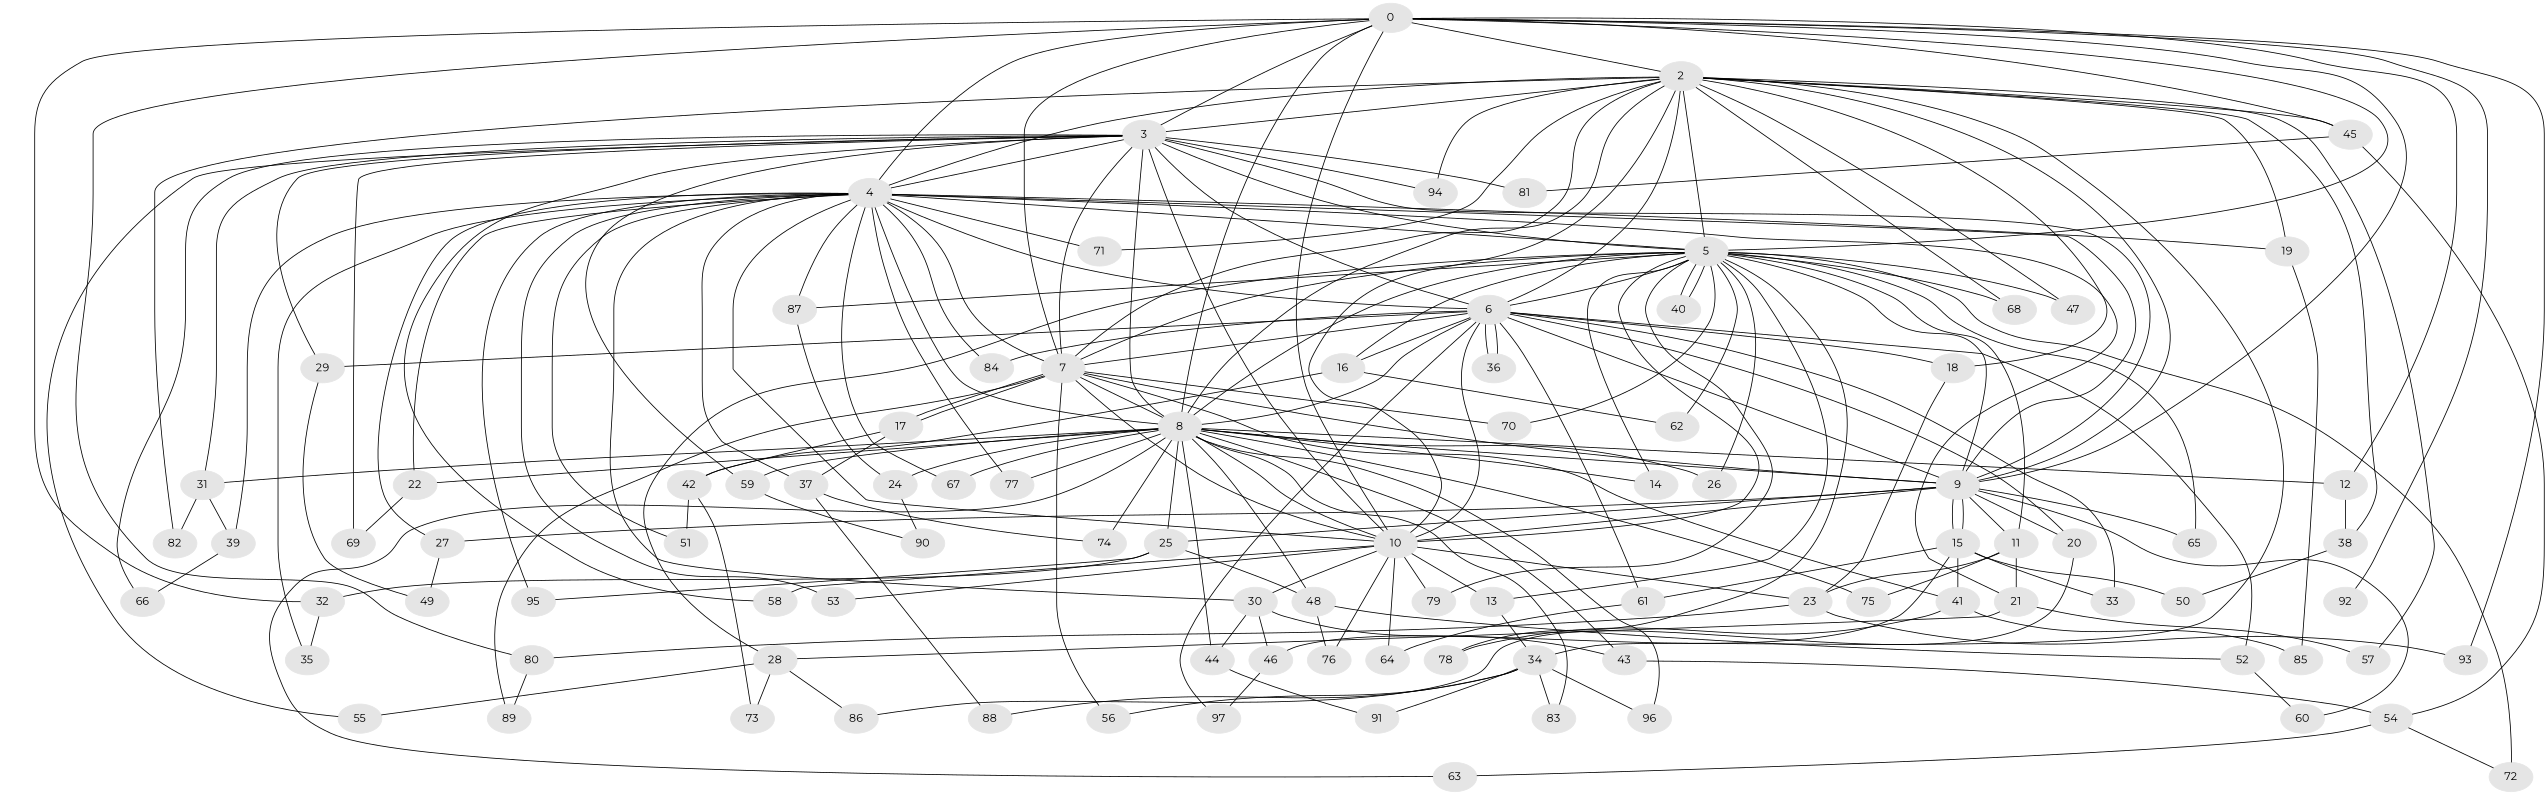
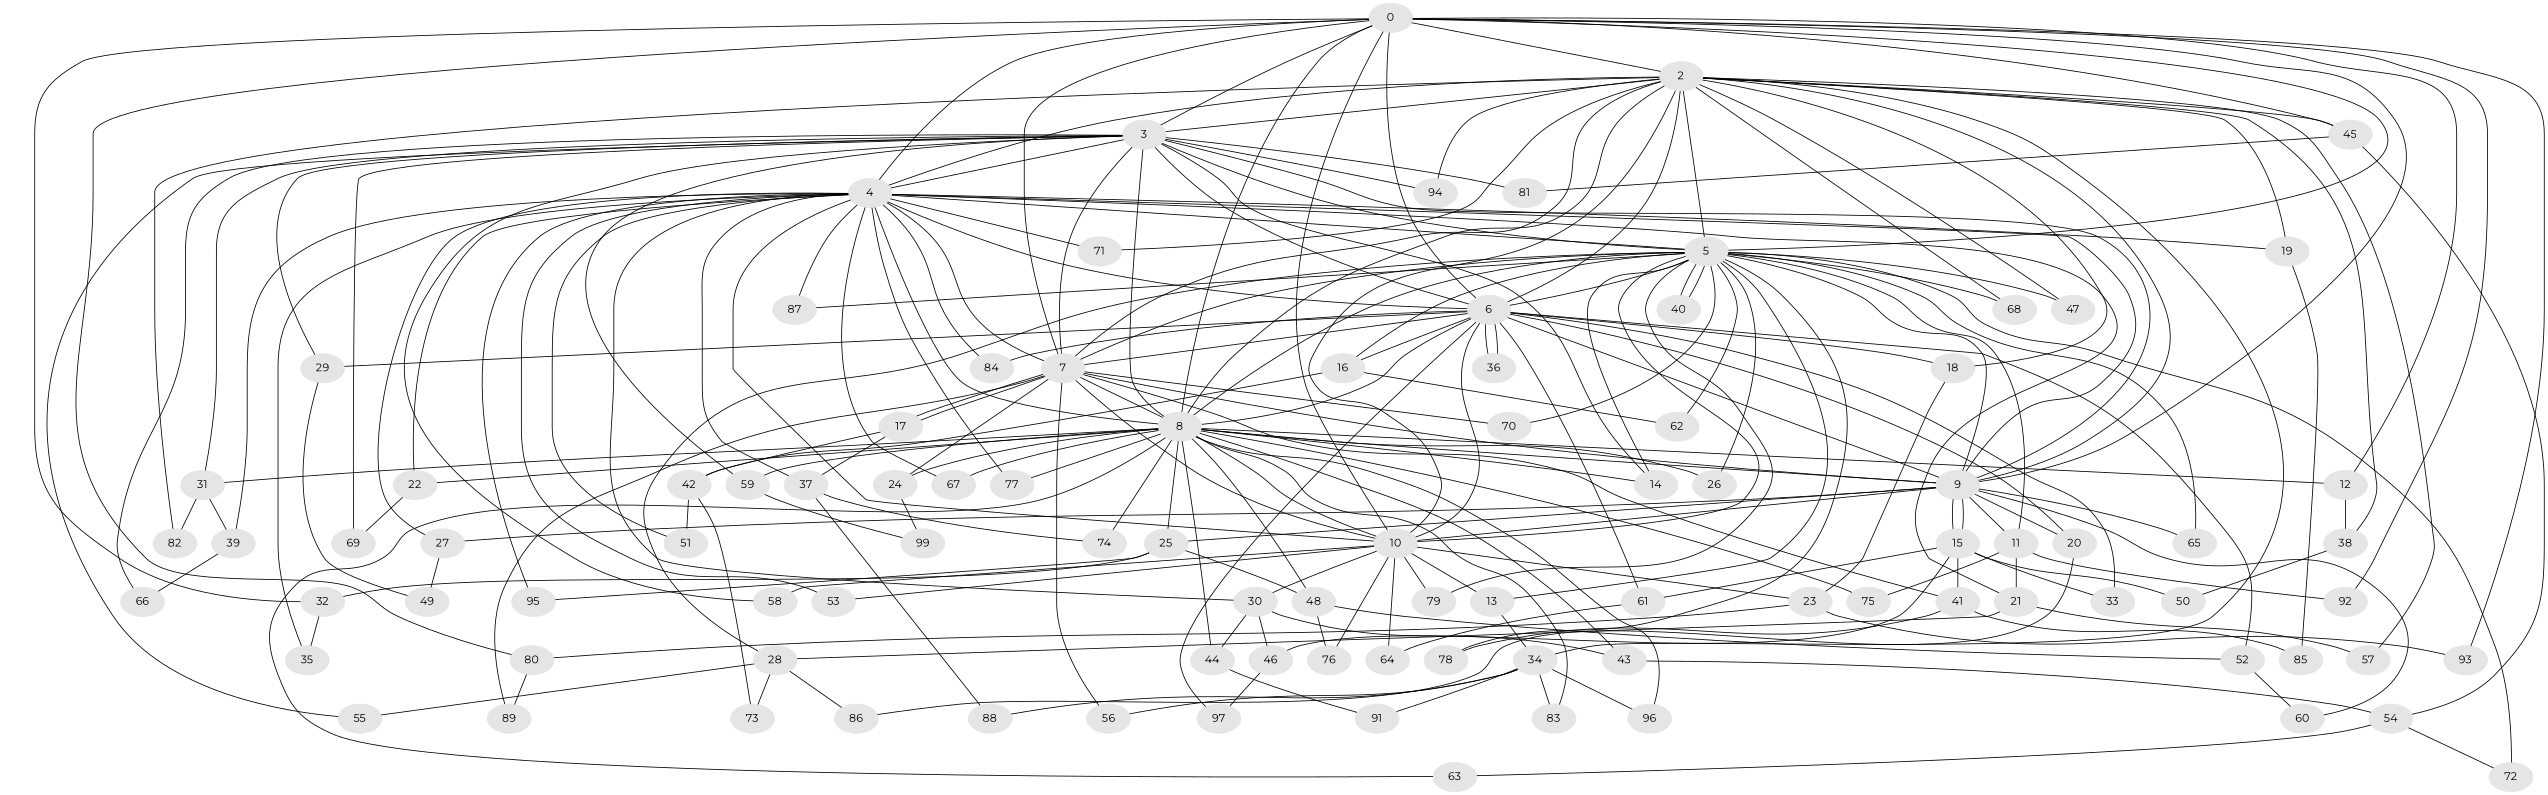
none -> (1397, 178)
(1246, 366) -> (1423, 259)
(826, 407) -> (979, 427)
(923, 543) -> (923, 543)
(1913, 573) -> (2177, 581)
